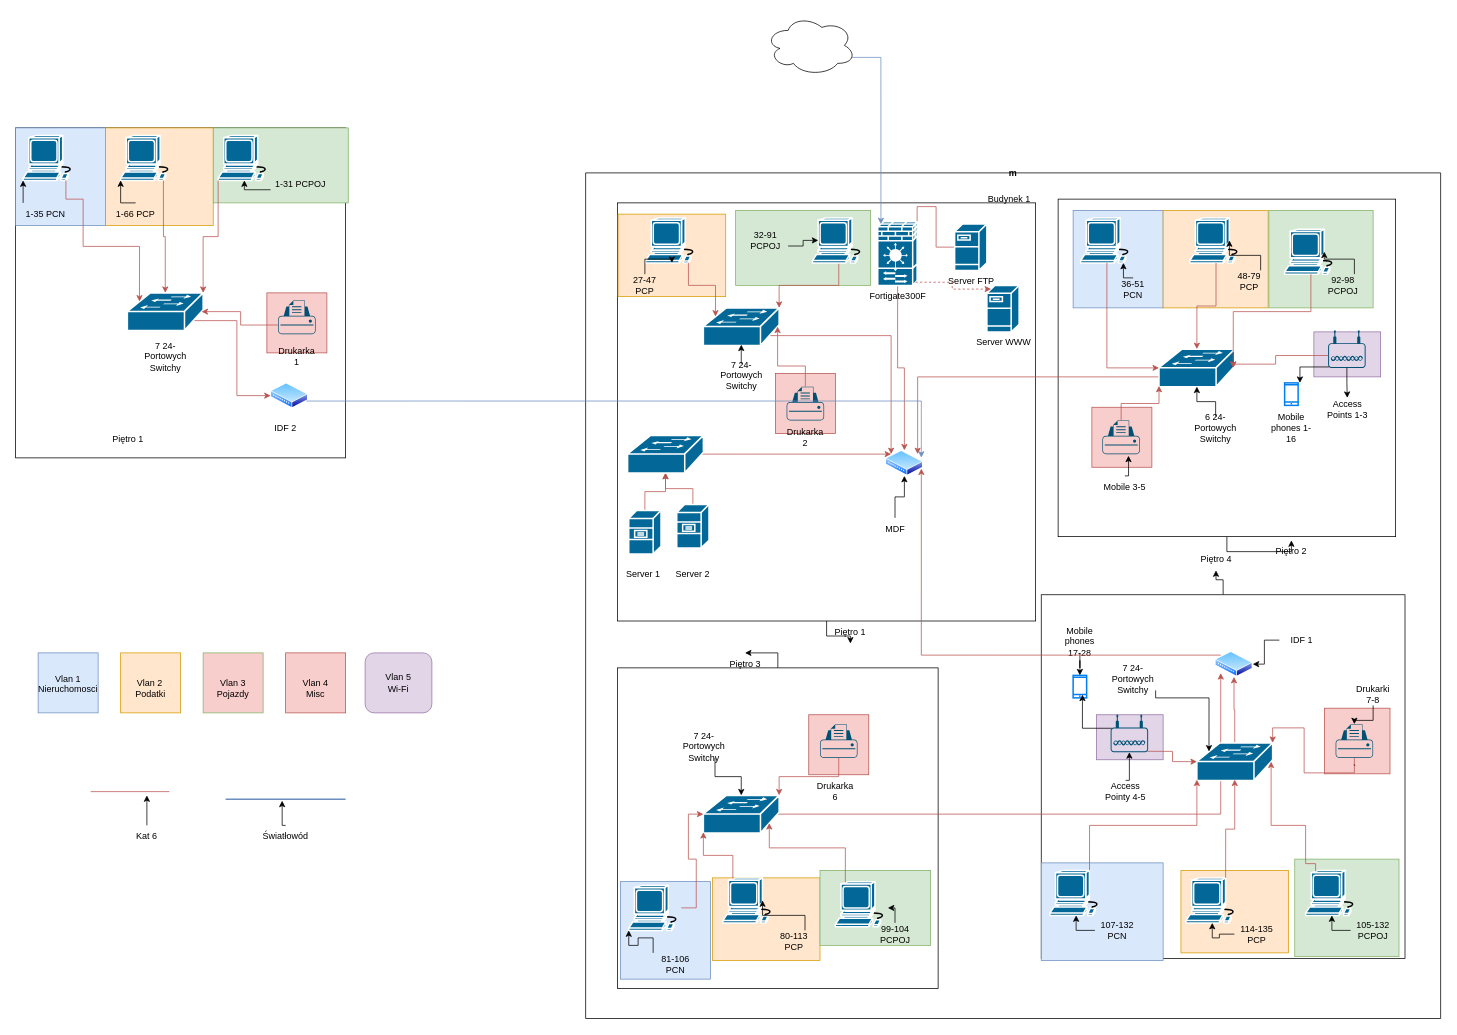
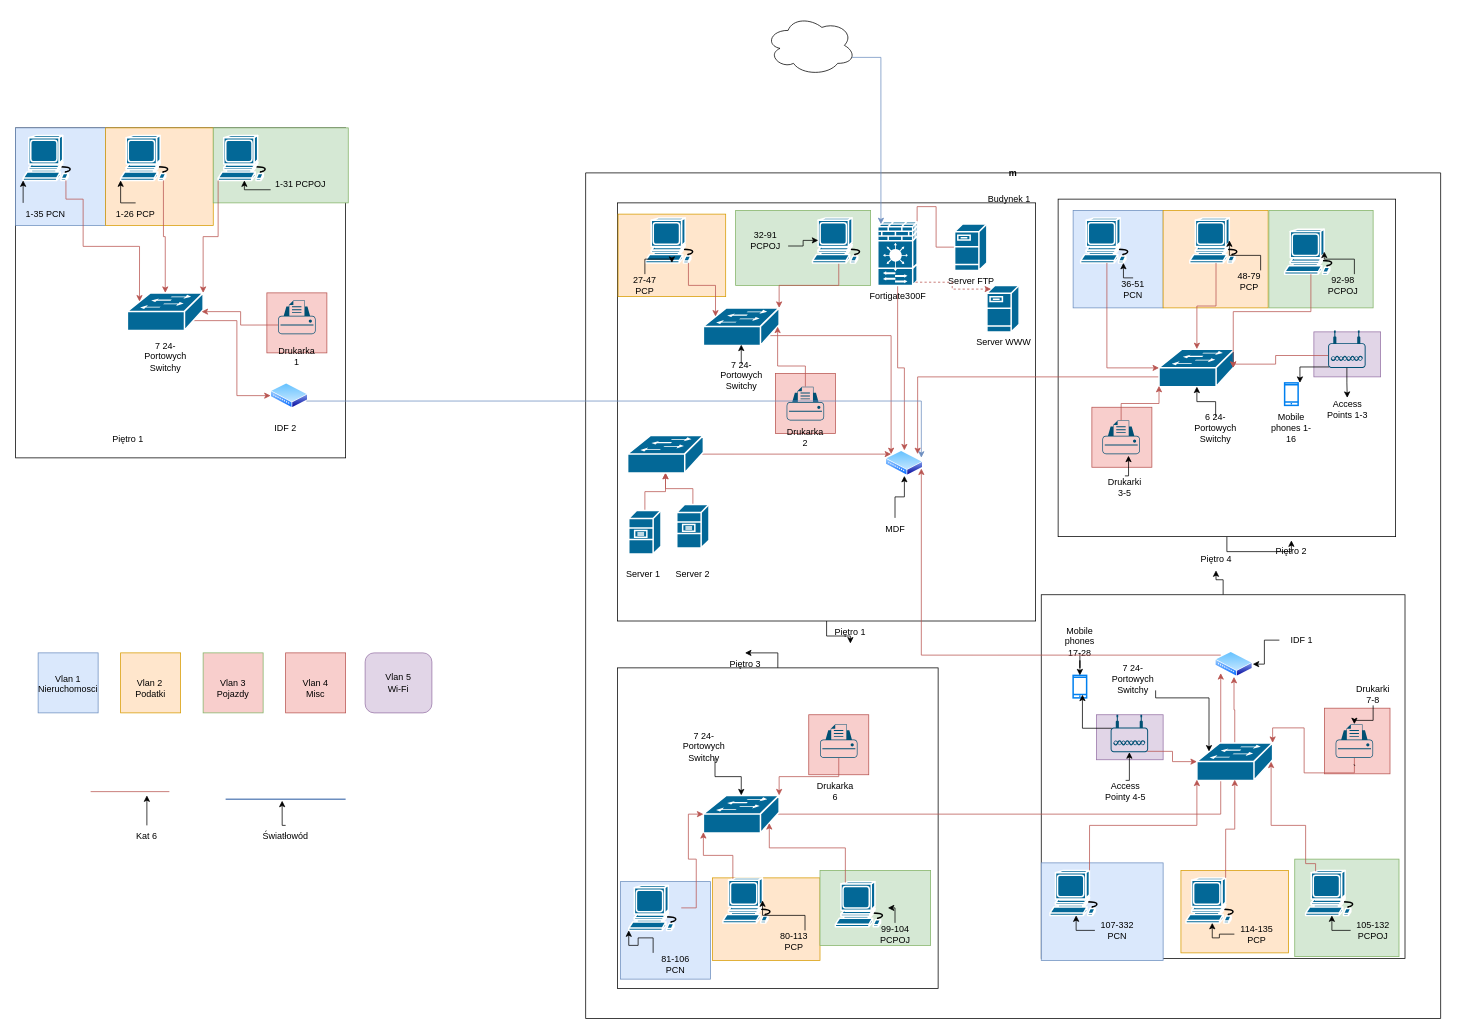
(135, 214) -> (135, 214)
(1125, 487) -> (1125, 487)
(1117, 930) -> (1117, 930)
